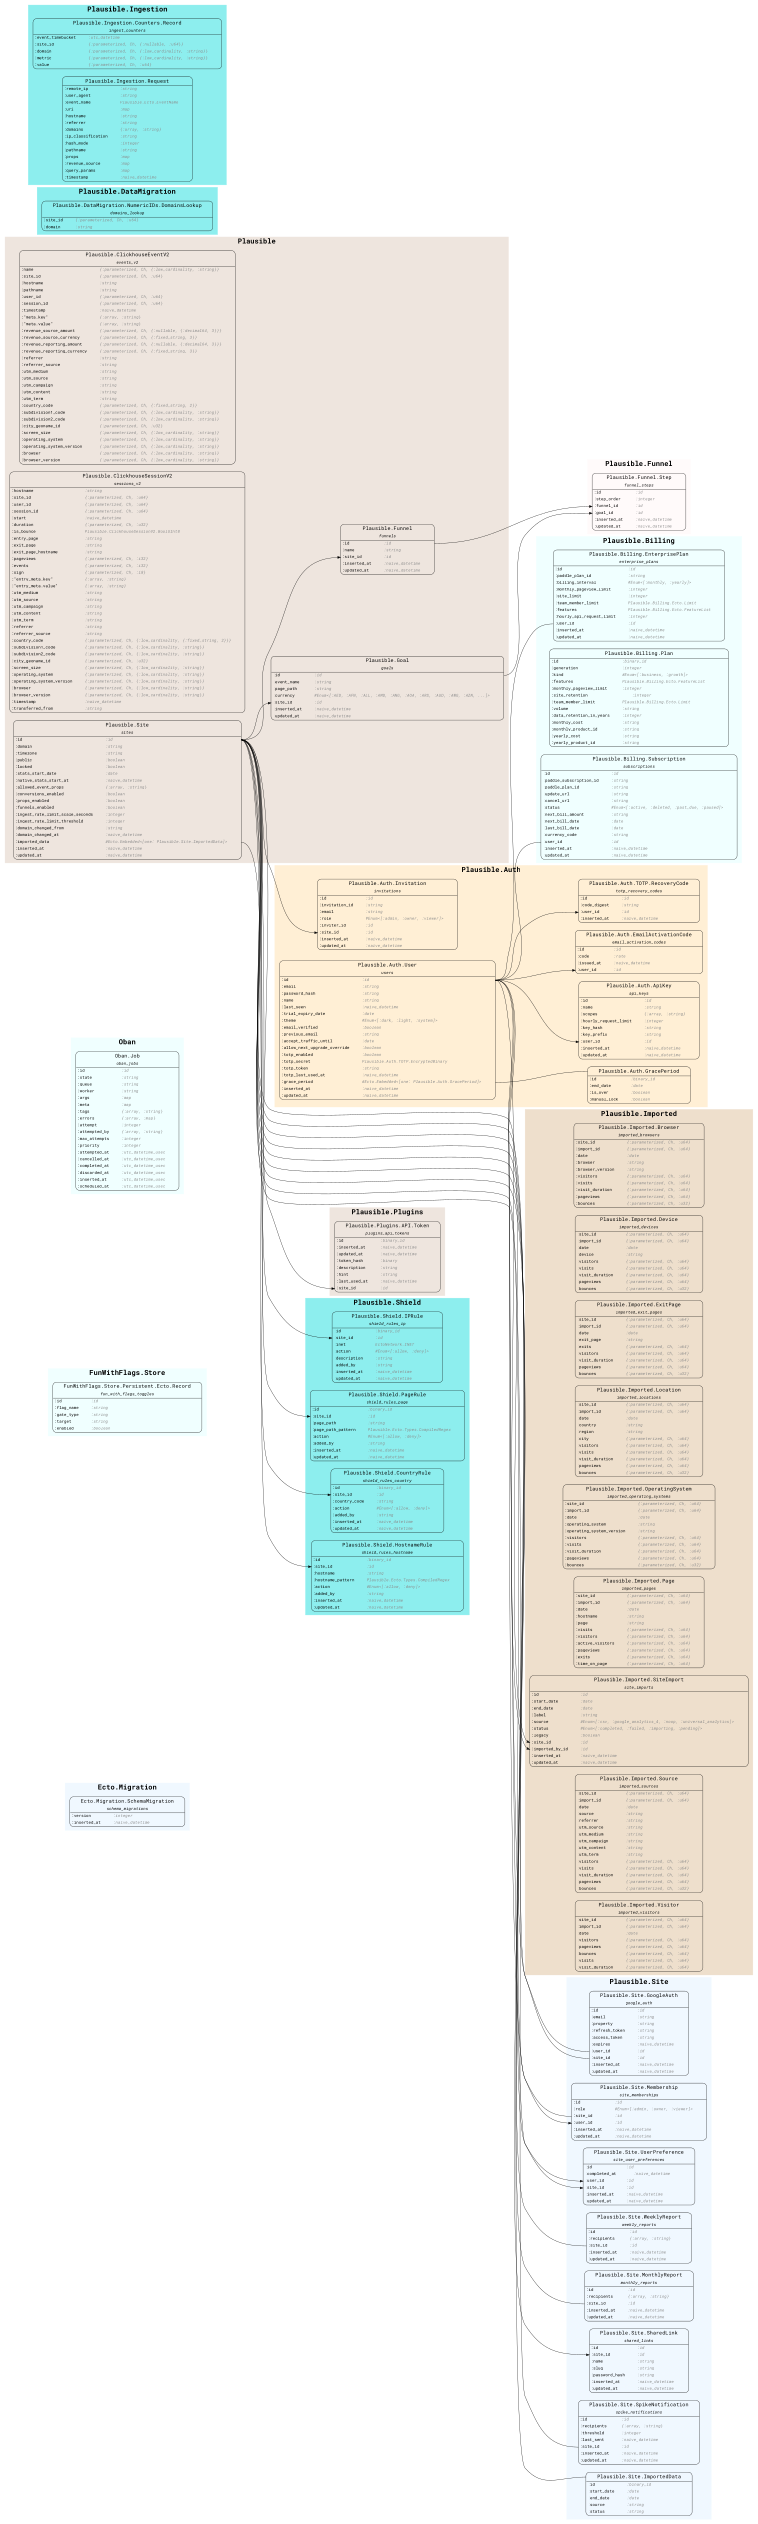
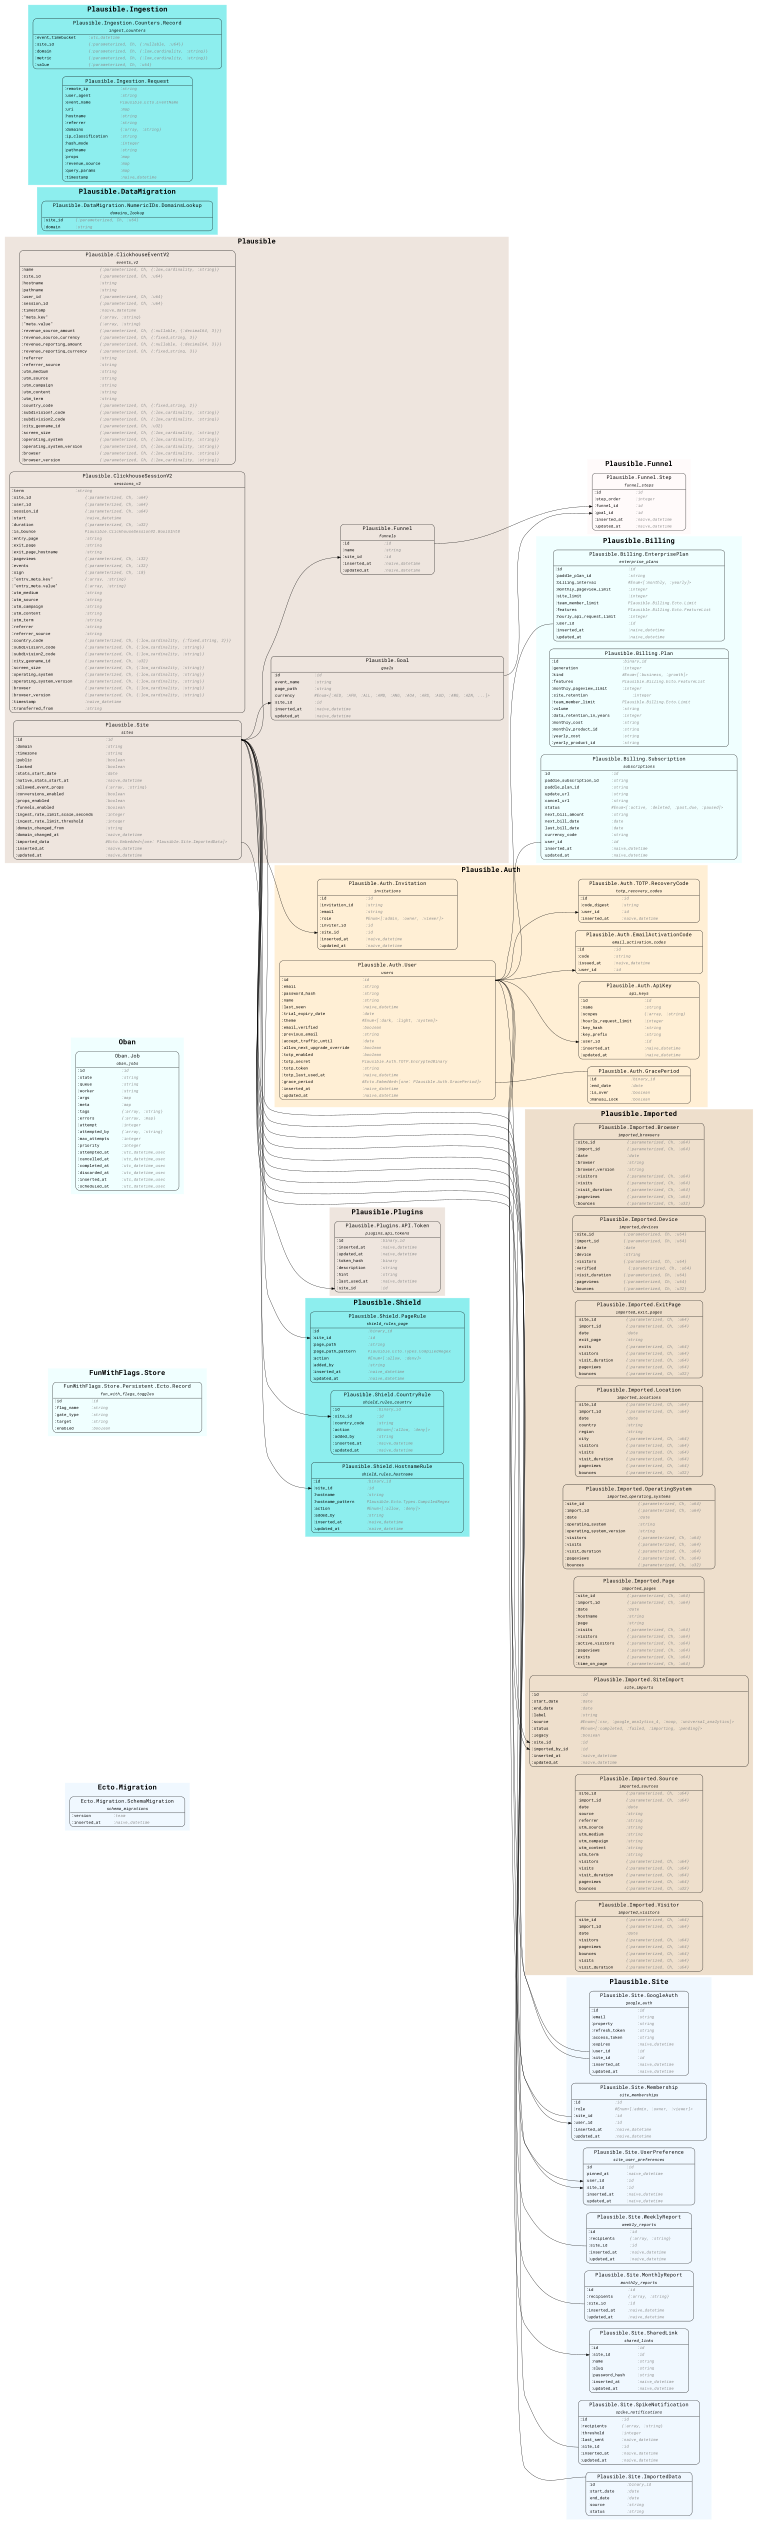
(48, 491) -> (43, 491)
(636, 956) -> (638, 956)
(601, 1268) -> (601, 1268)
(387, 1347) -> none
(138, 1816) -> (134, 1816)
(609, 2174) -> (605, 2174)
